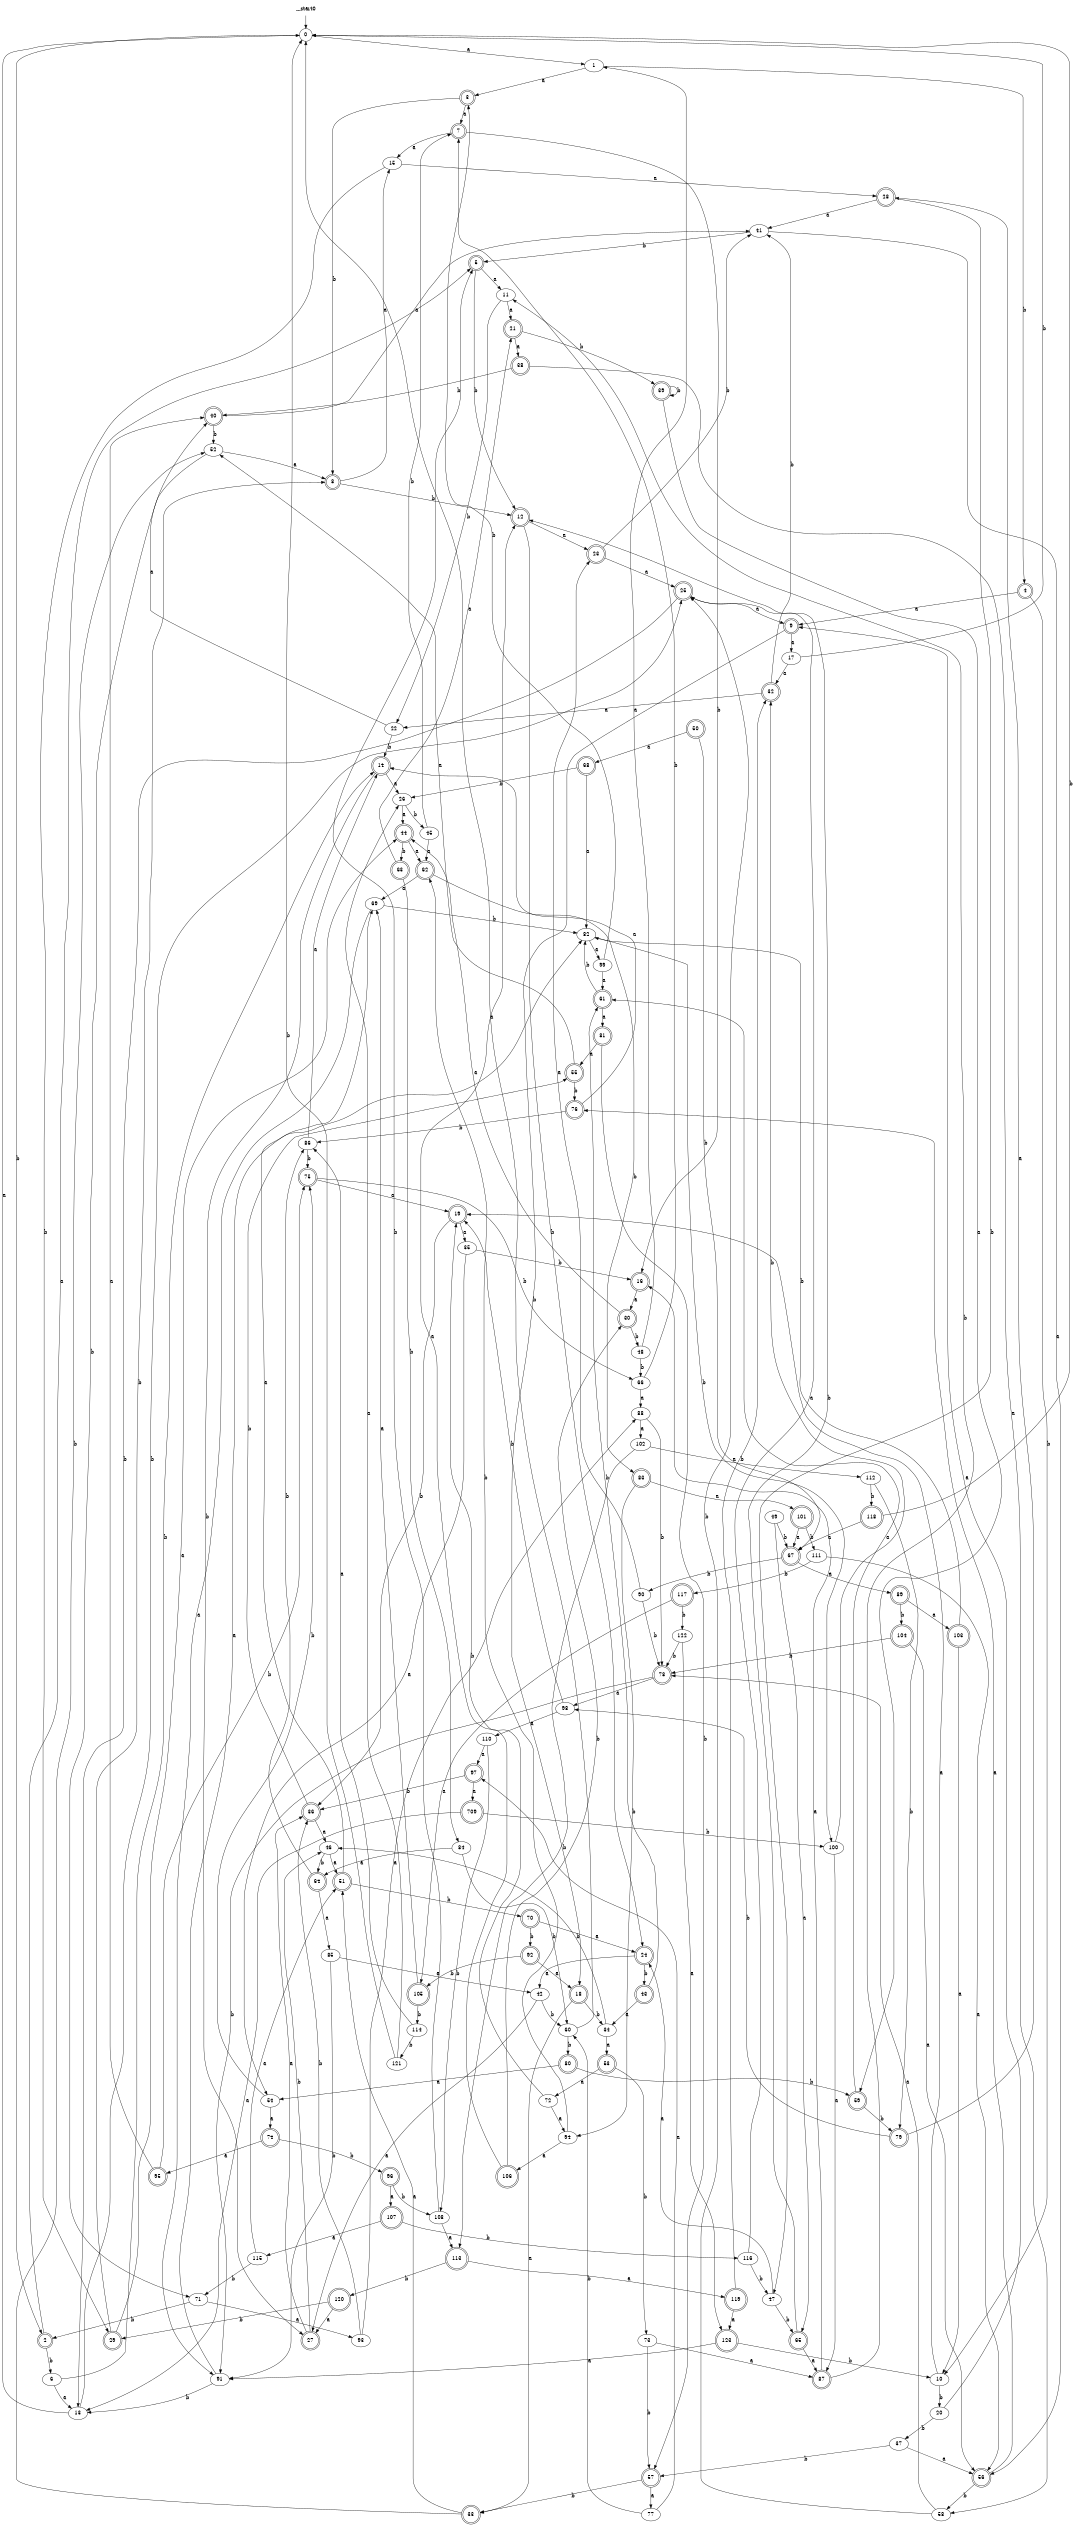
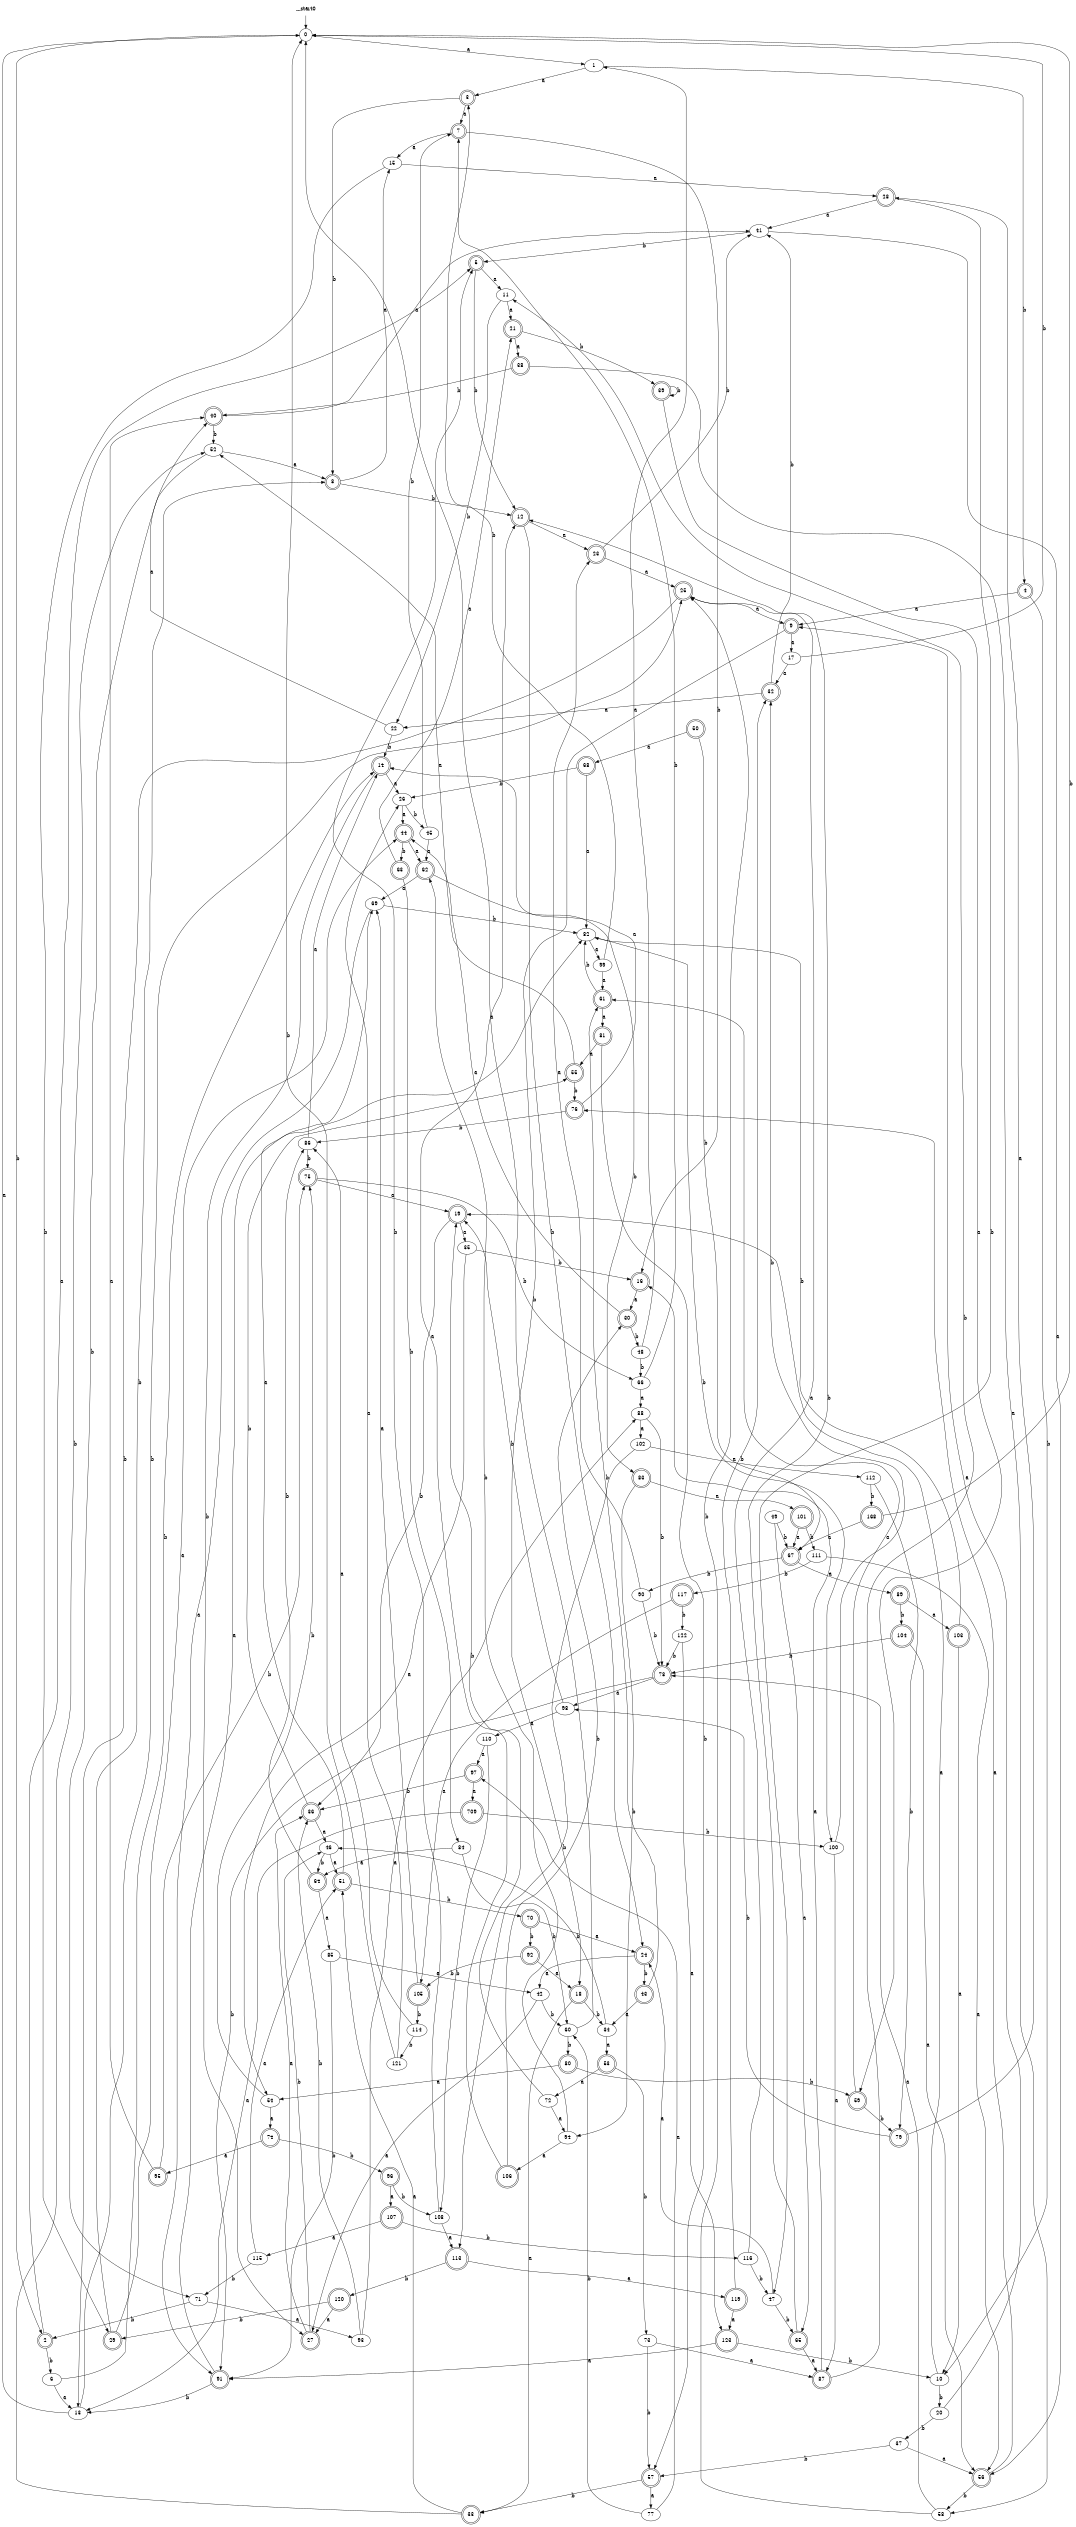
(872, 1517) -> (872, 1517)
(220, 2380) -> (220, 2380)
